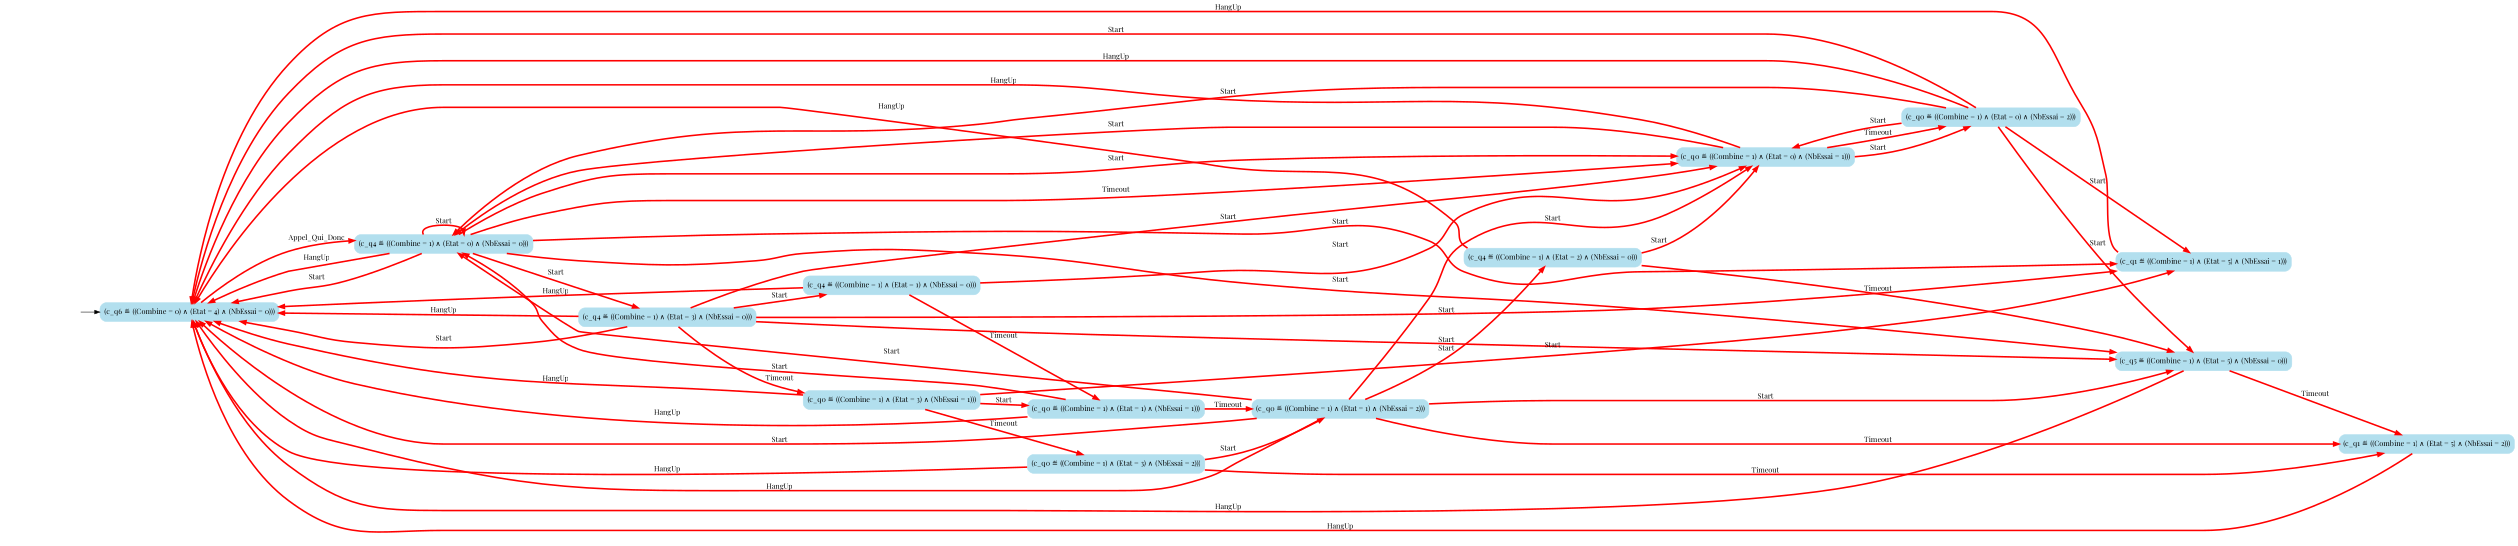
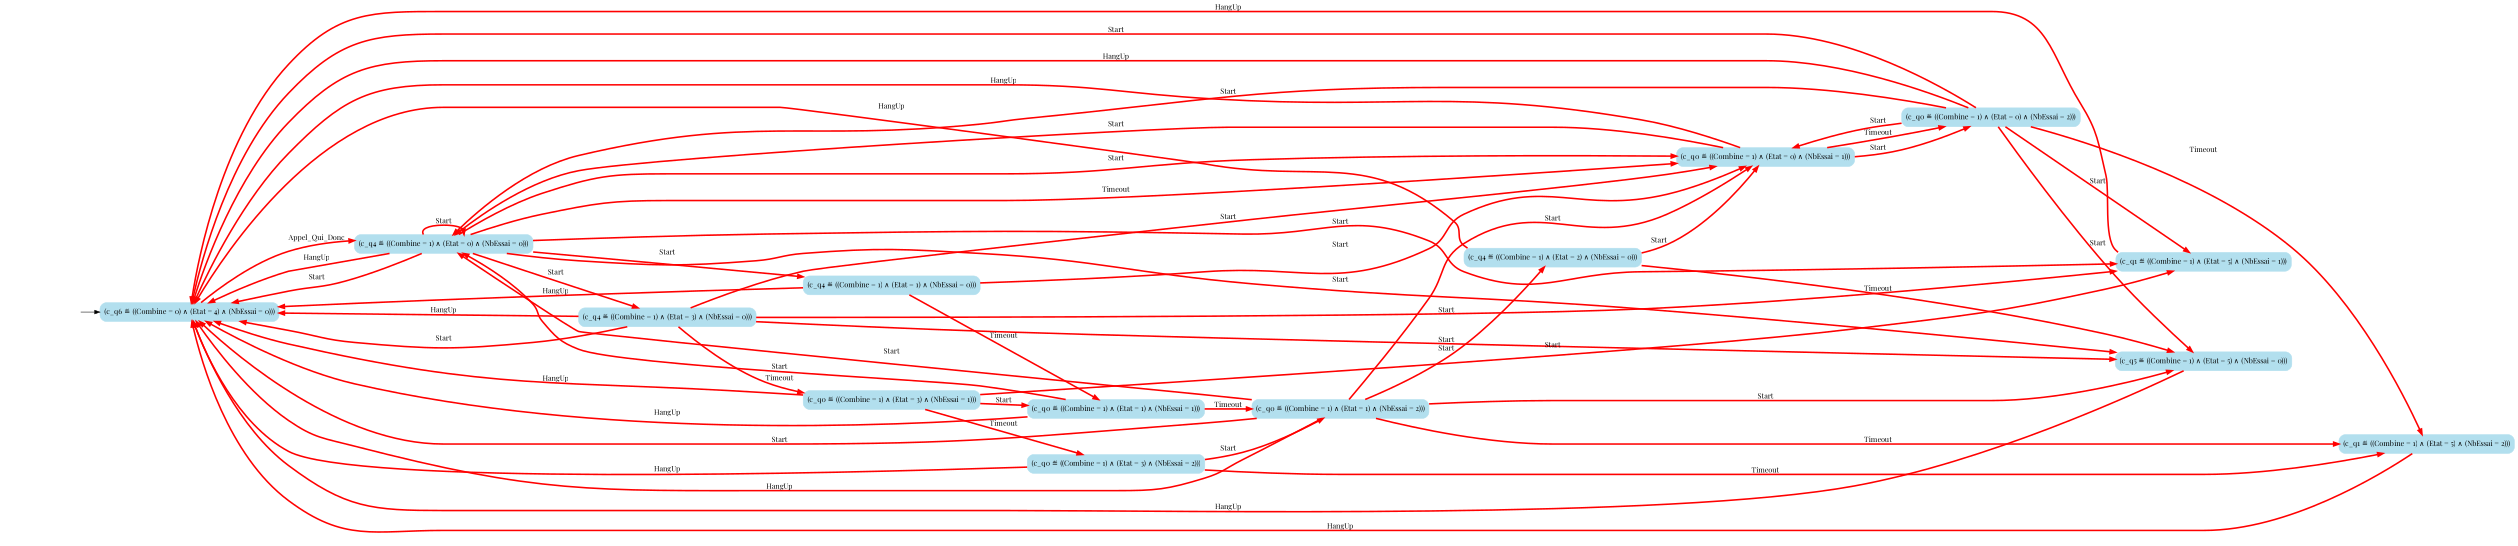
(777, 302) -> (705, 268)
(2313, 402) -> (2266, 228)
